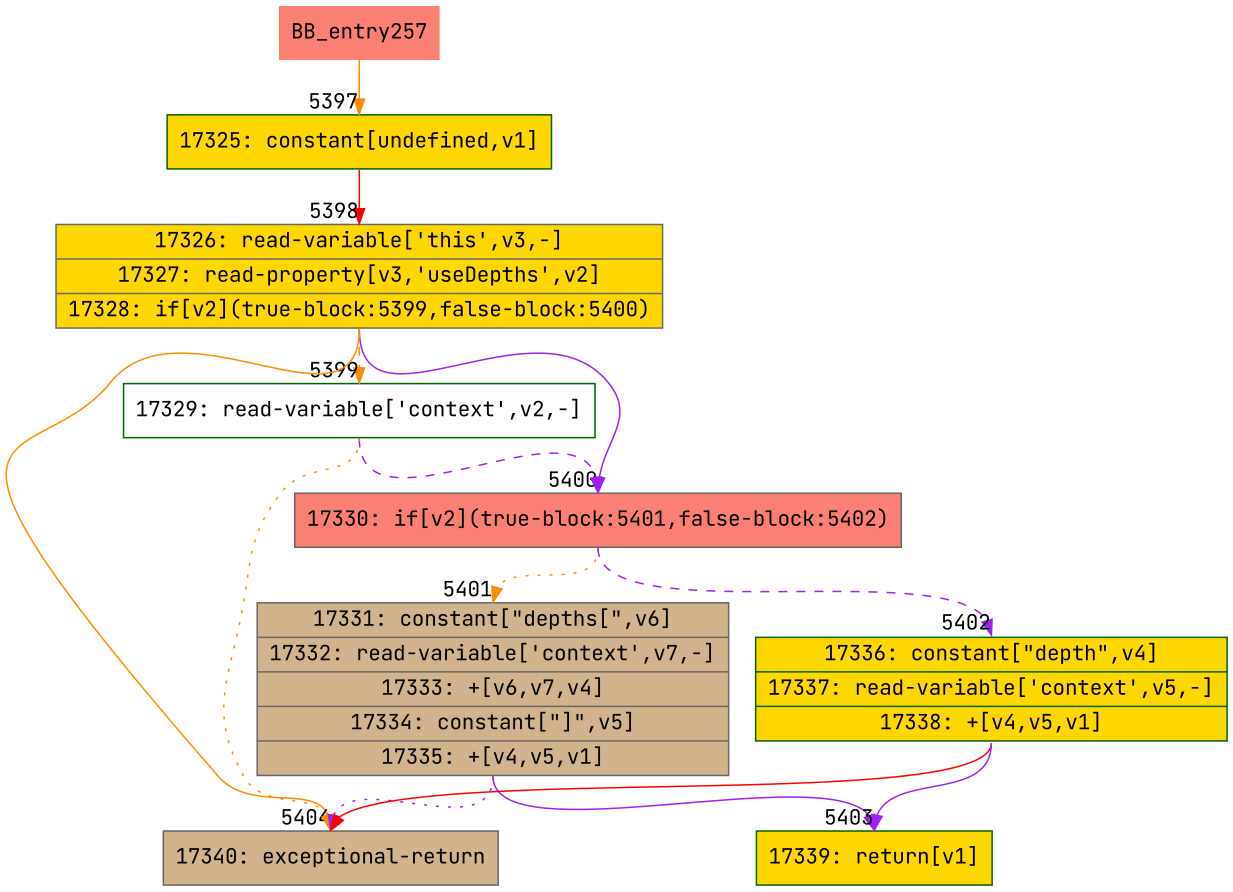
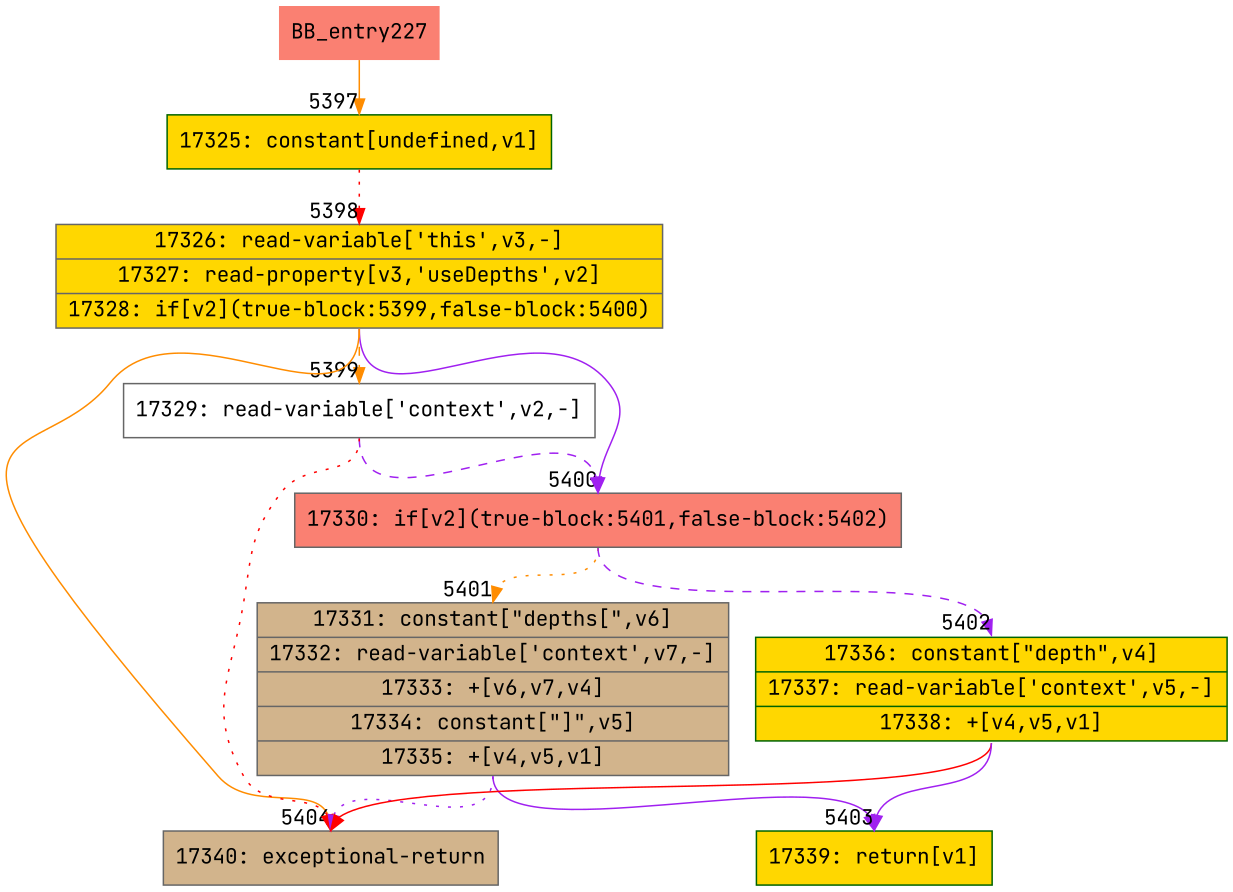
(359, 33) -> (359, 33)
(359, 189) -> (359, 189)
(359, 411) -> (359, 411)
(238, 629) -> (238, 629)
